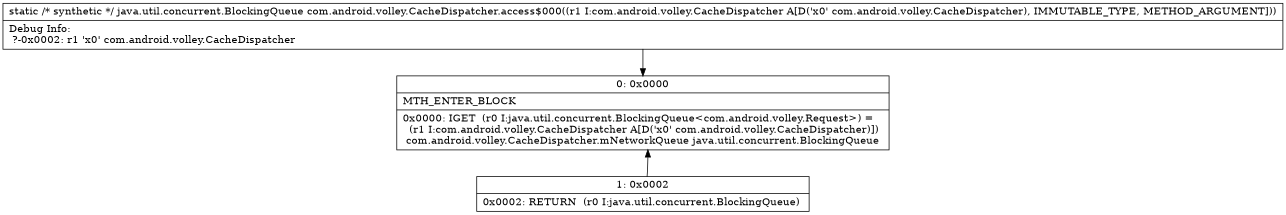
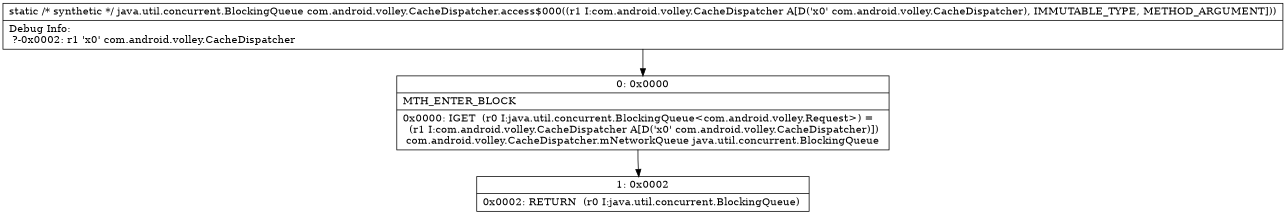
(648, 167) -> (638, 160)
